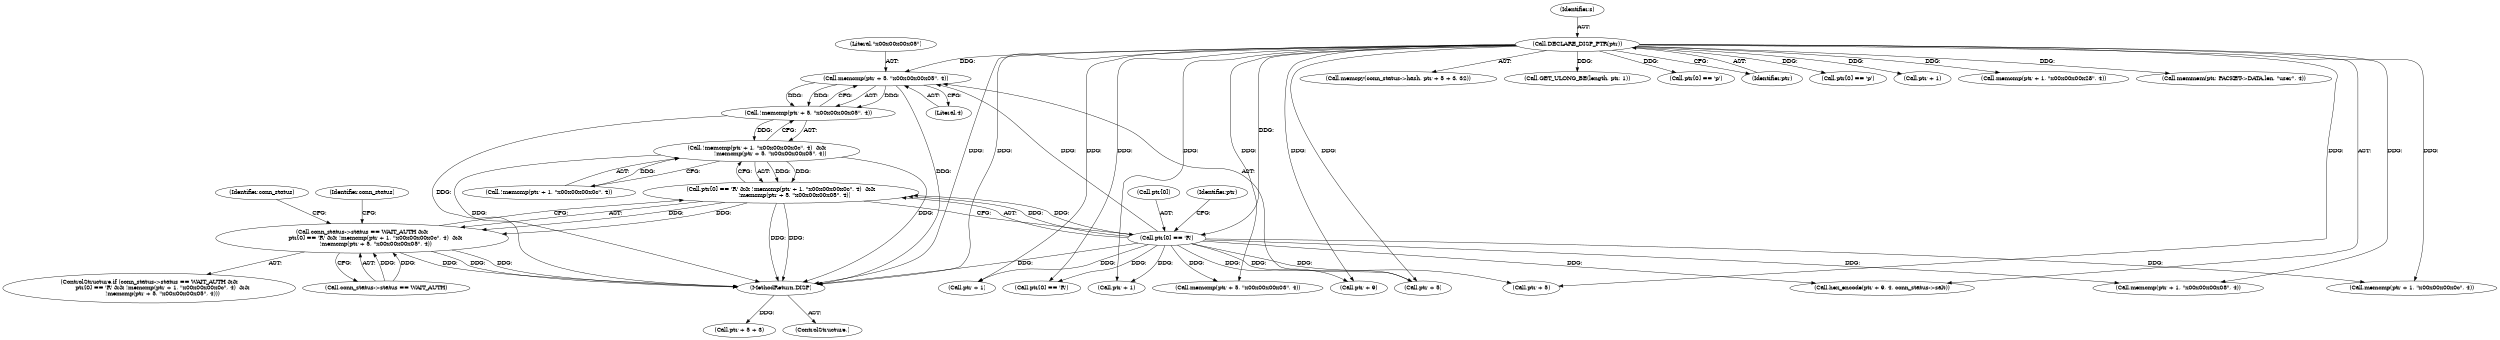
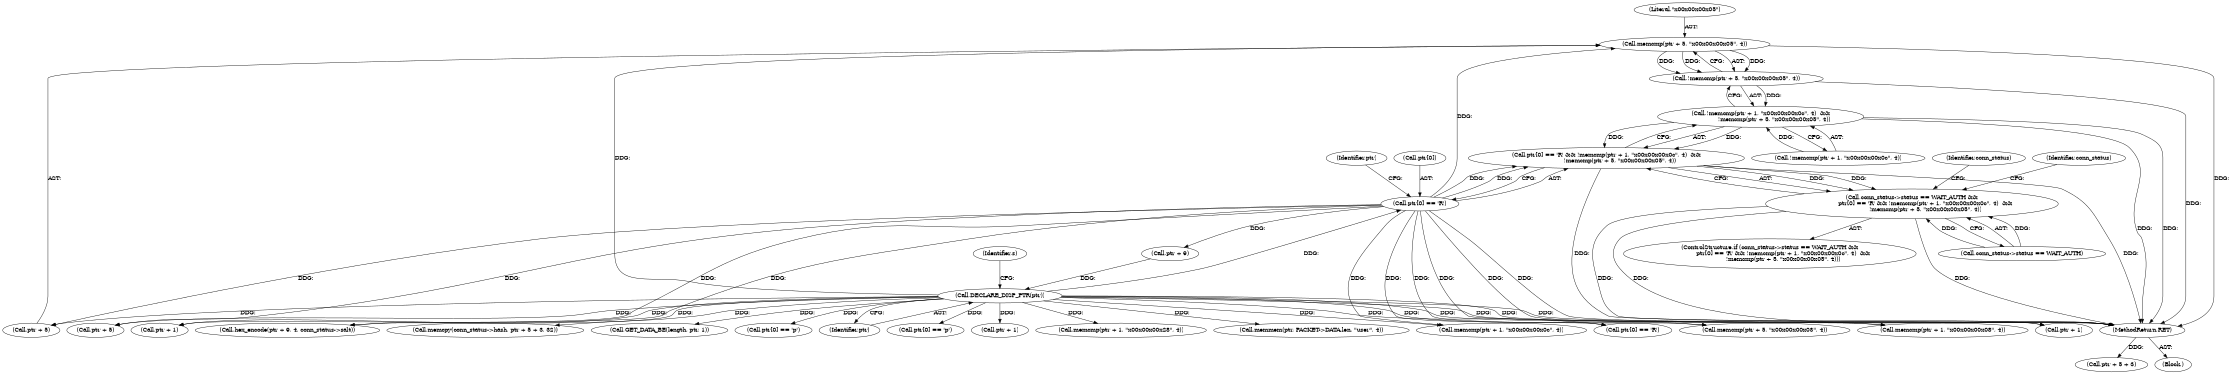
(1585, 27) -> (1008, 279)
(1506, 62) -> (743, 313)
(1292, 68) -> (1090, 274)
(1577, 79) -> (659, 330)
(949, 113) -> none
(2365, 151) -> (686, 313)
(781, 288) -> (2142, 330)
(822, 330) -> (2173, 365)
